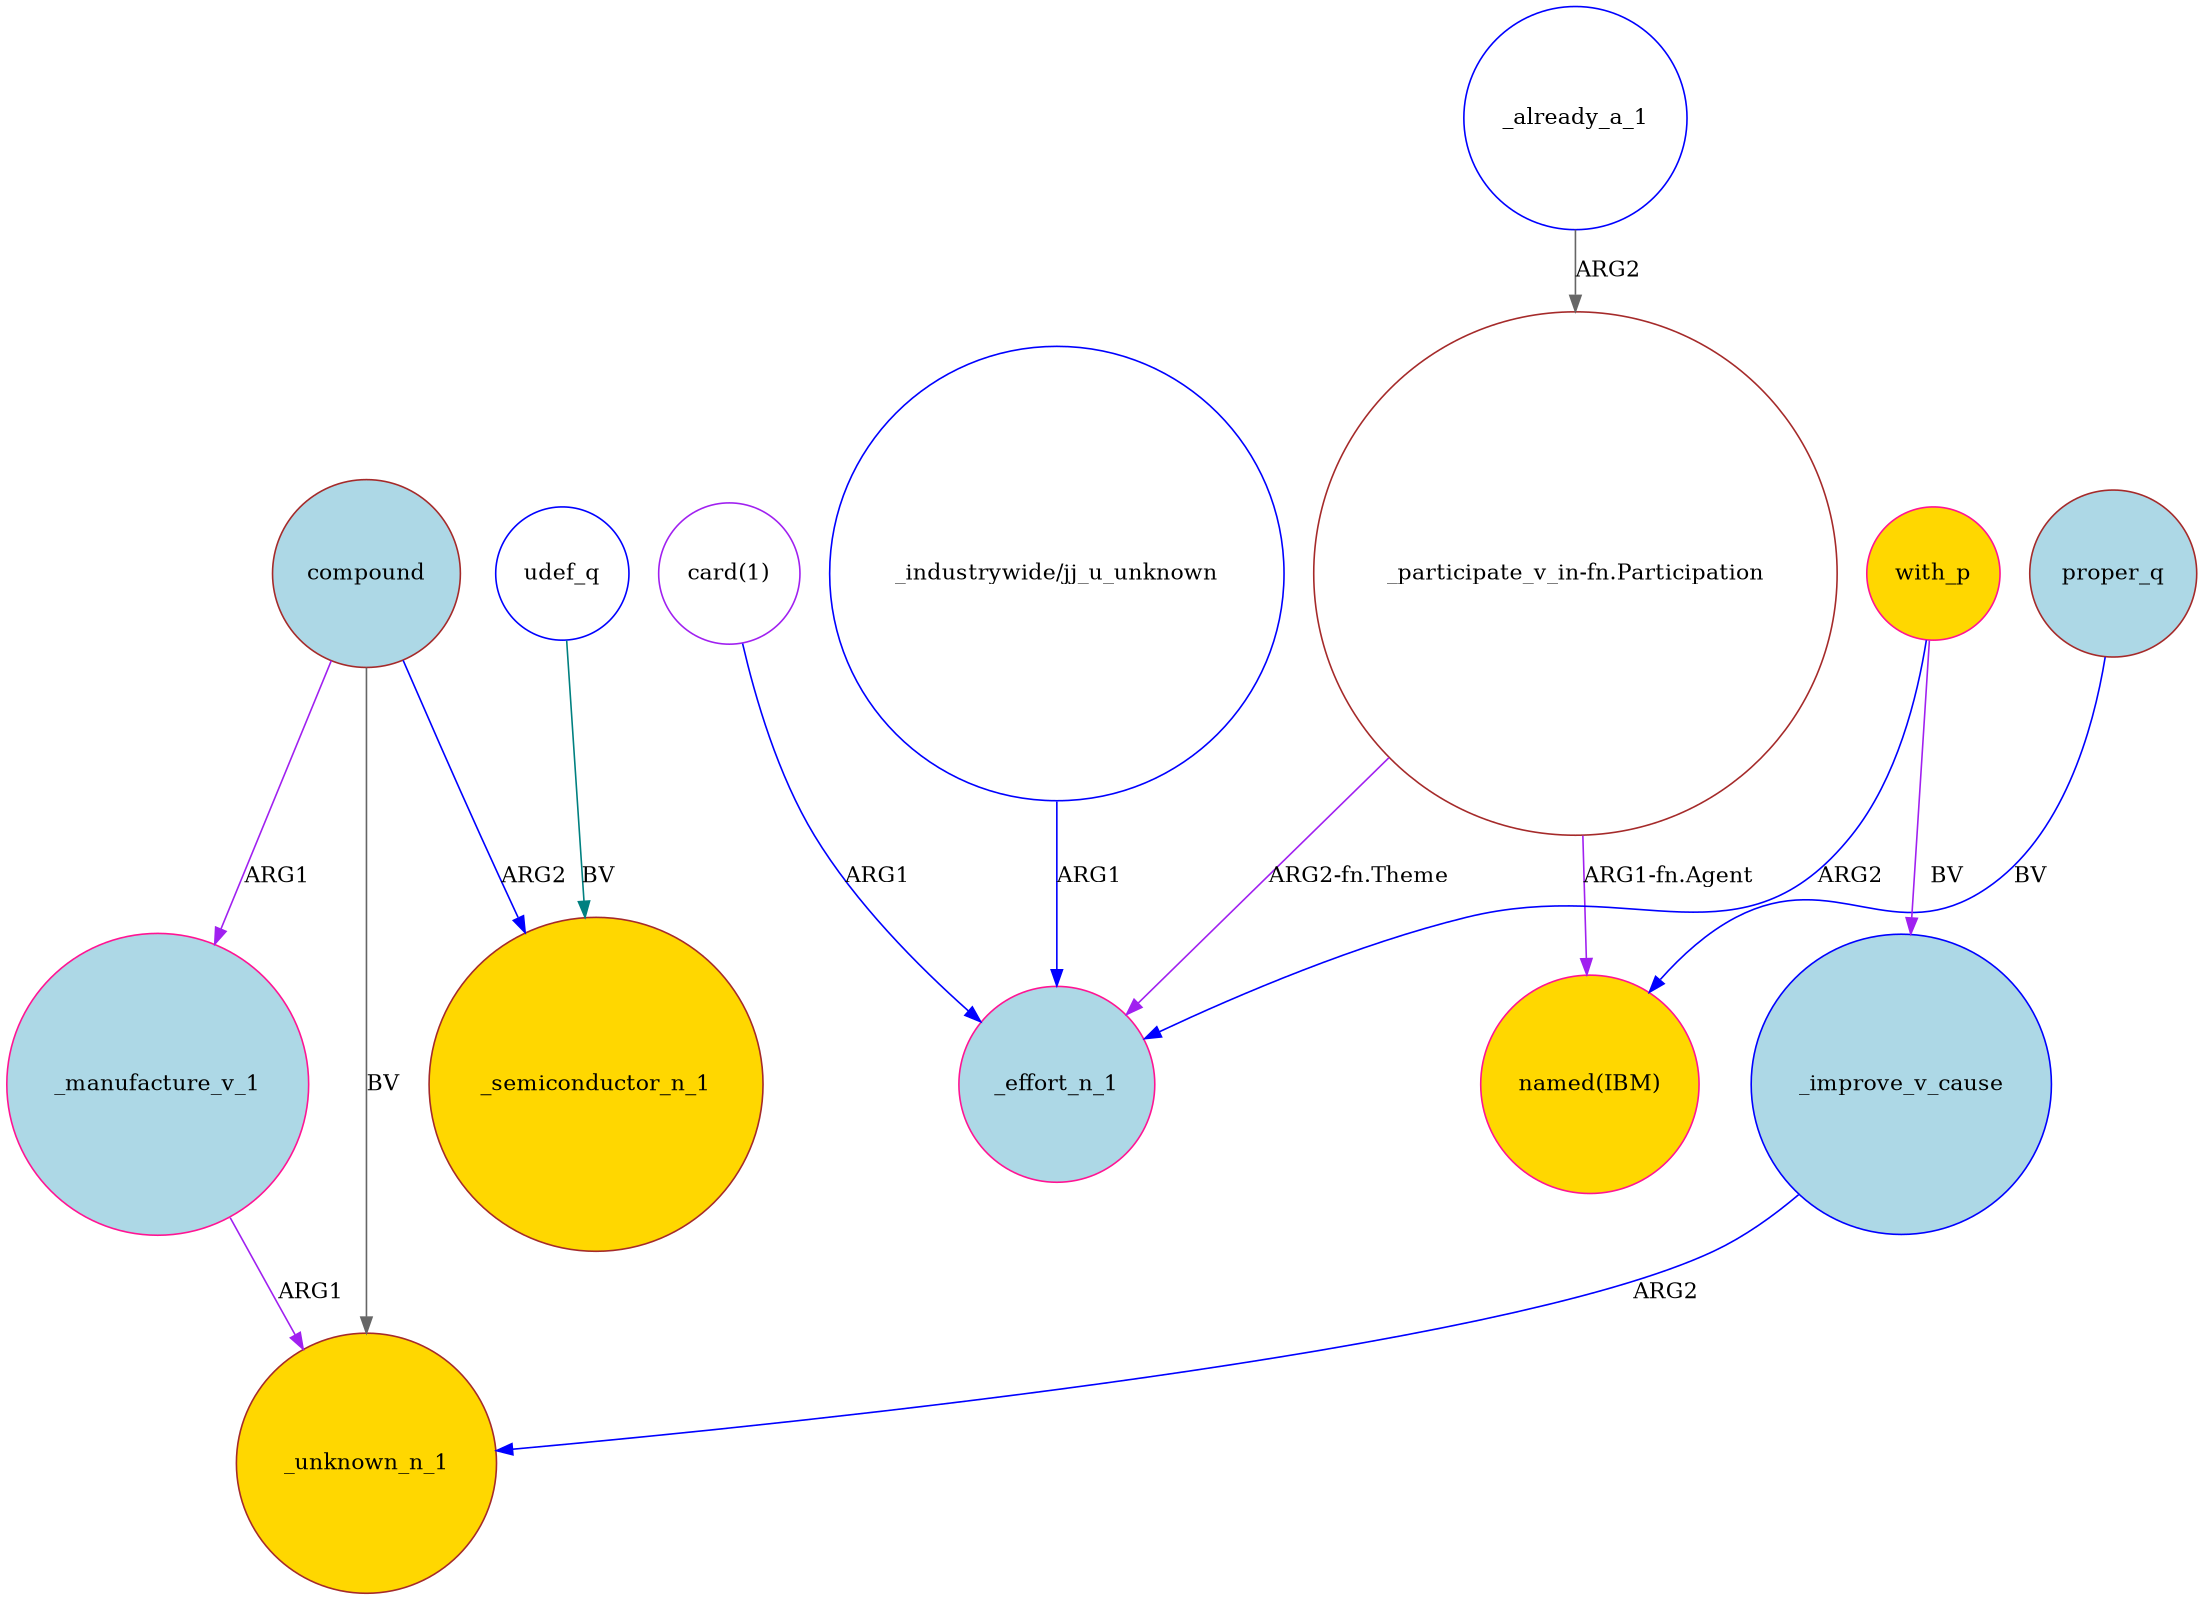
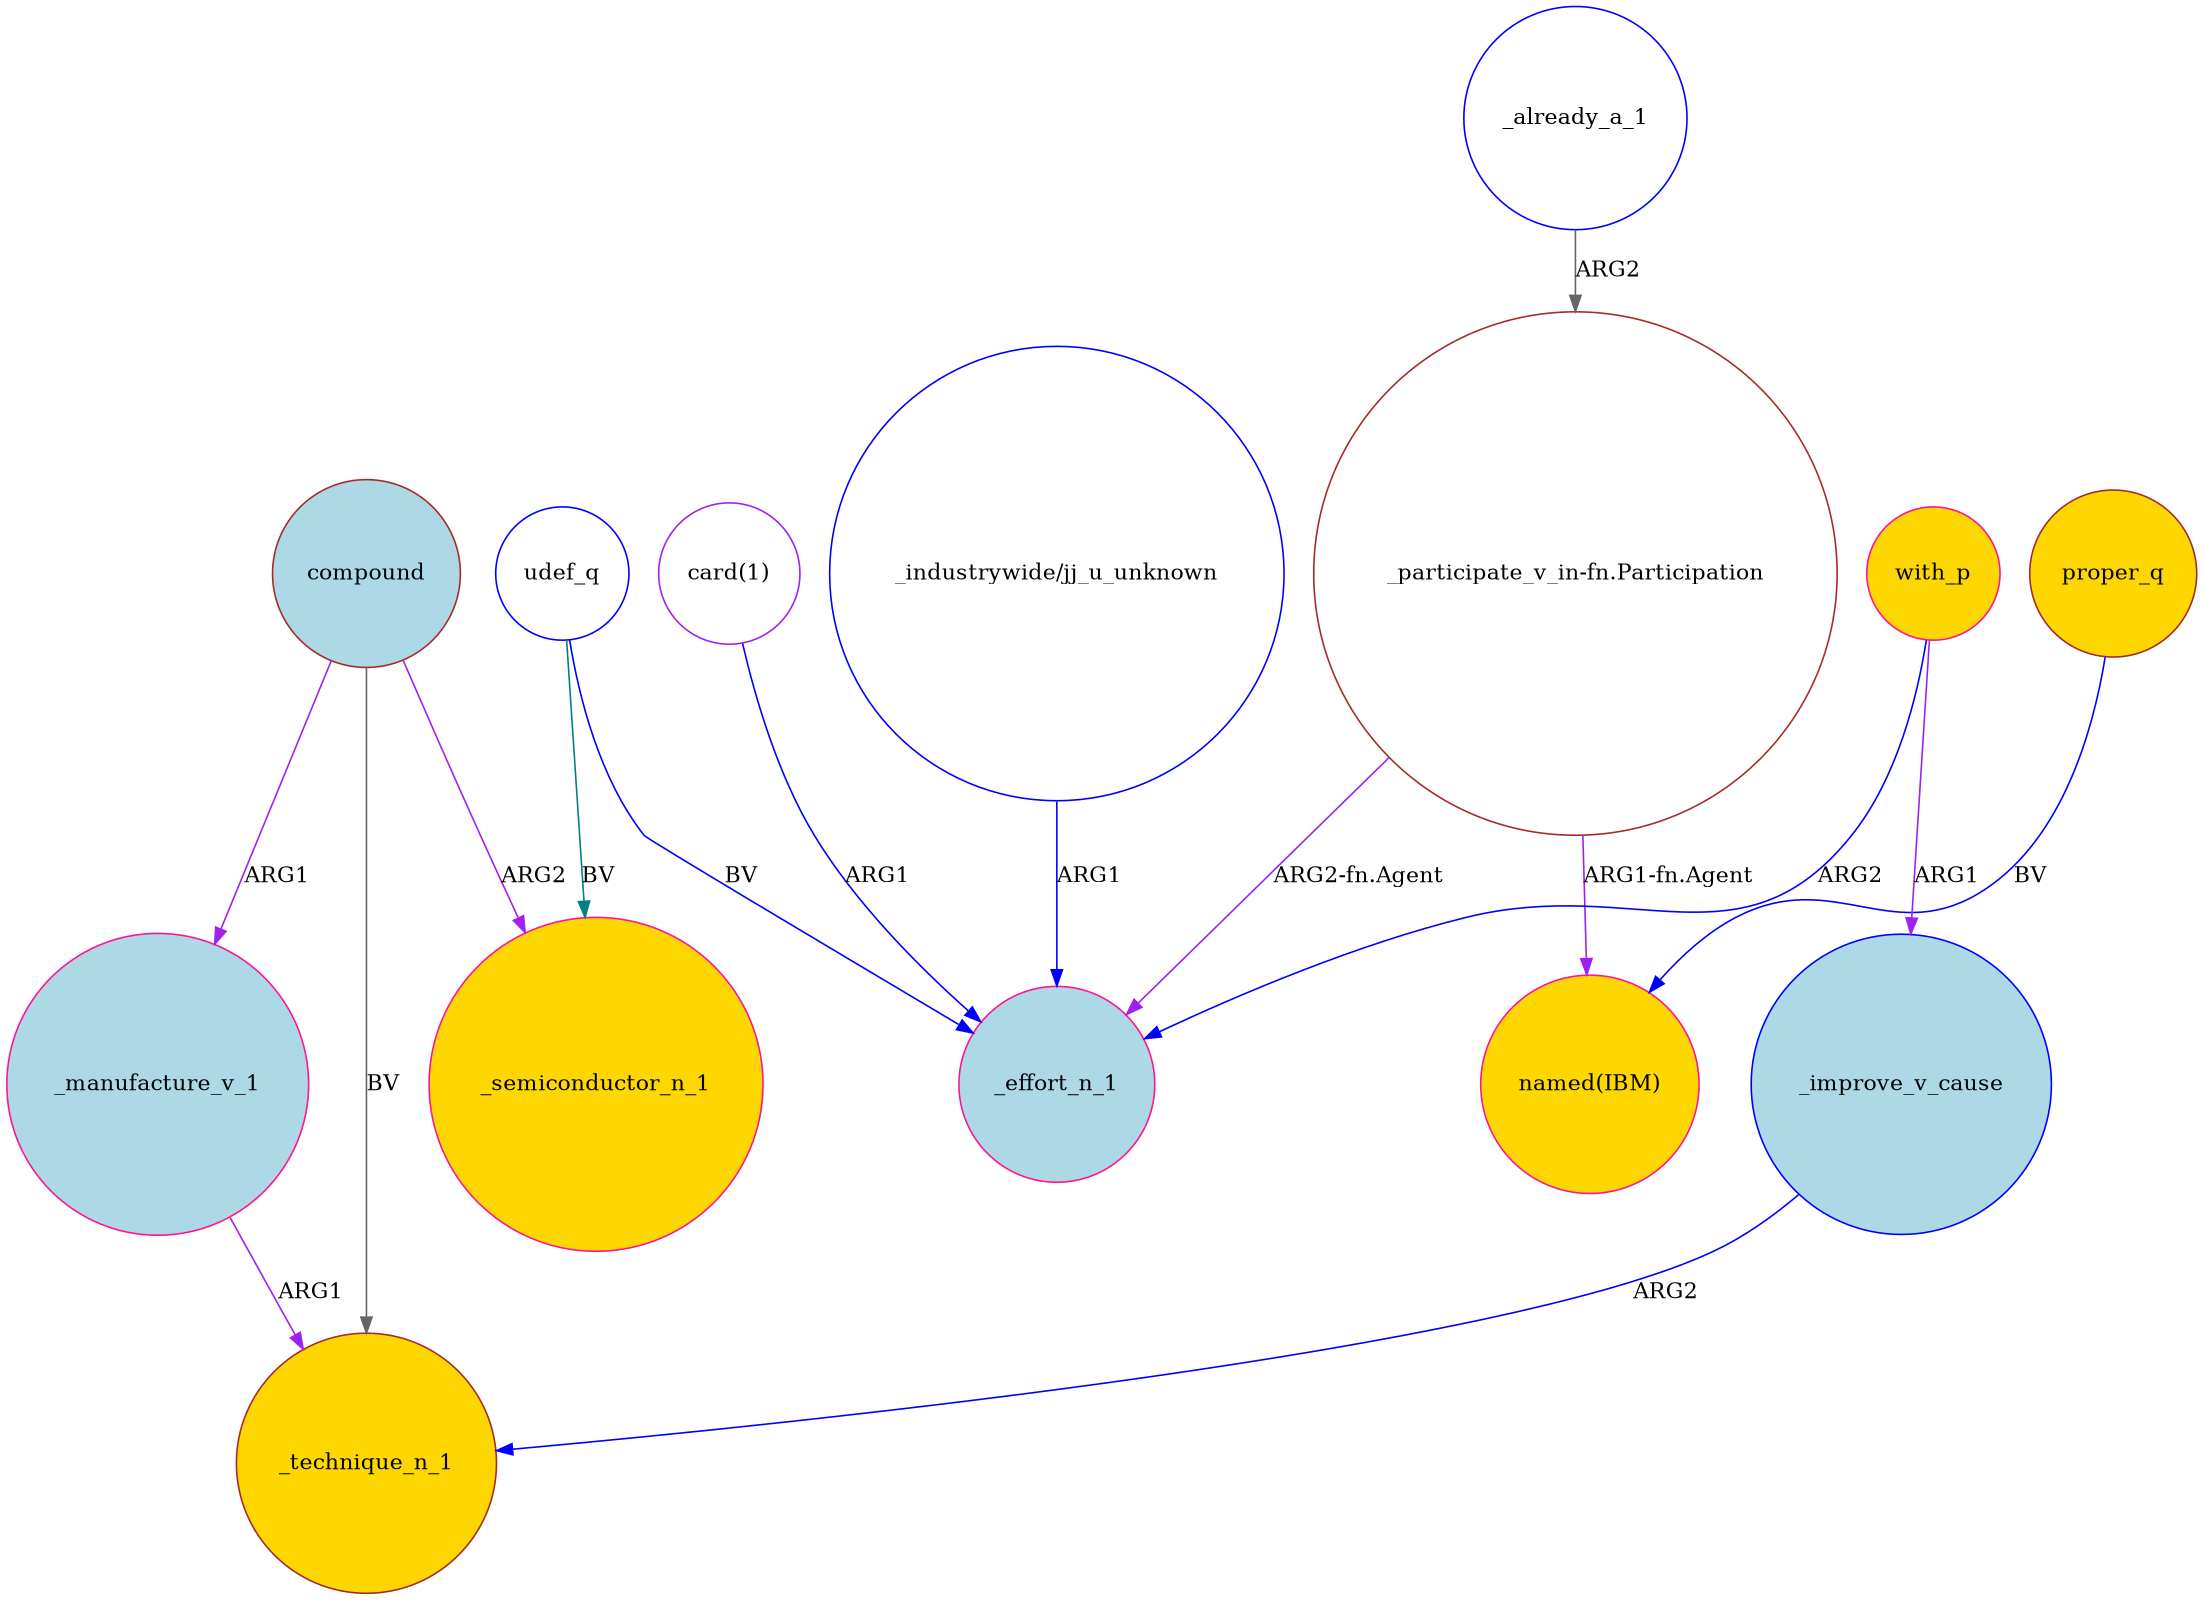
(2113, 574) -> (2113, 574)
(460, 789) -> (460, 789)
none -> (710, 876)
(1359, 876) -> (1359, 876)
(1947, 876) -> (1947, 876)
(596, 1084) -> (596, 1084)
(366, 1463) -> (366, 1463)
